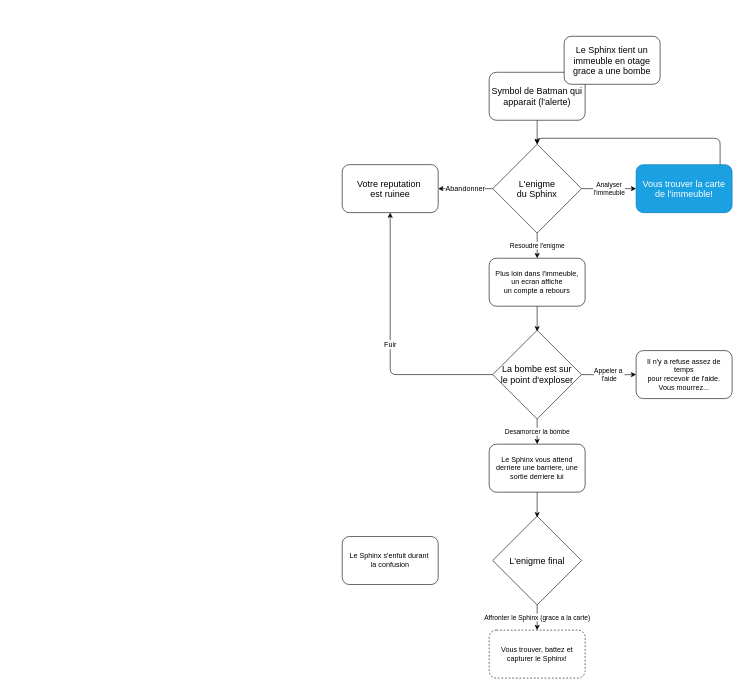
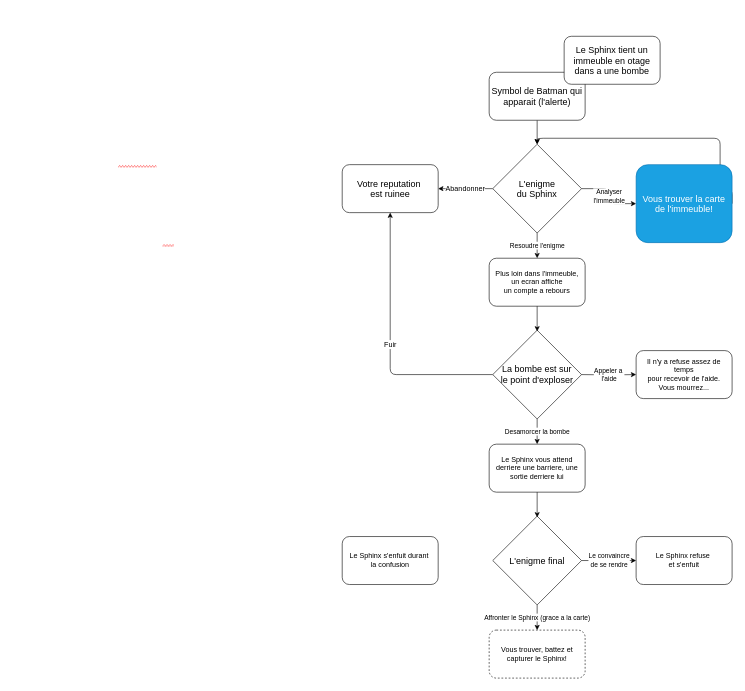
(612, 60) -> (612, 60)
none -> (138, 150)
(684, 189) -> (684, 204)
none -> (607, 561)
none -> (684, 561)
